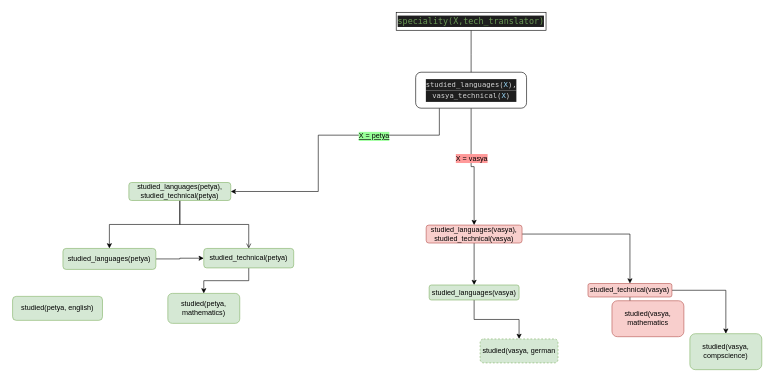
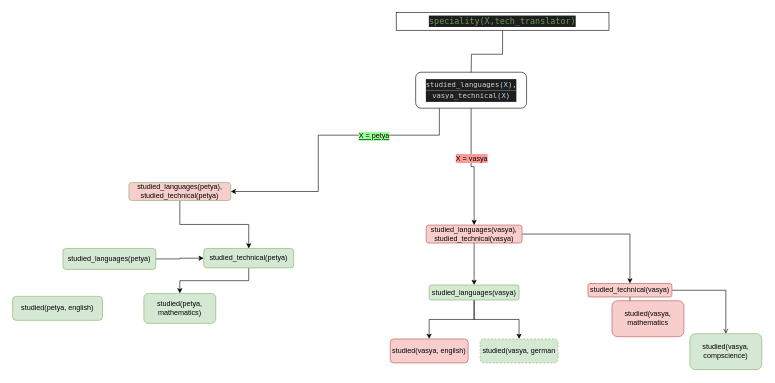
(471, 21) -> (503, 21)
(180, 192) -> (180, 192)
(133, 225) -> none
(249, 244) -> (249, 243)
(204, 309) -> (180, 309)
none -> (451, 320)
(726, 328) -> (726, 330)
none -> (429, 351)
